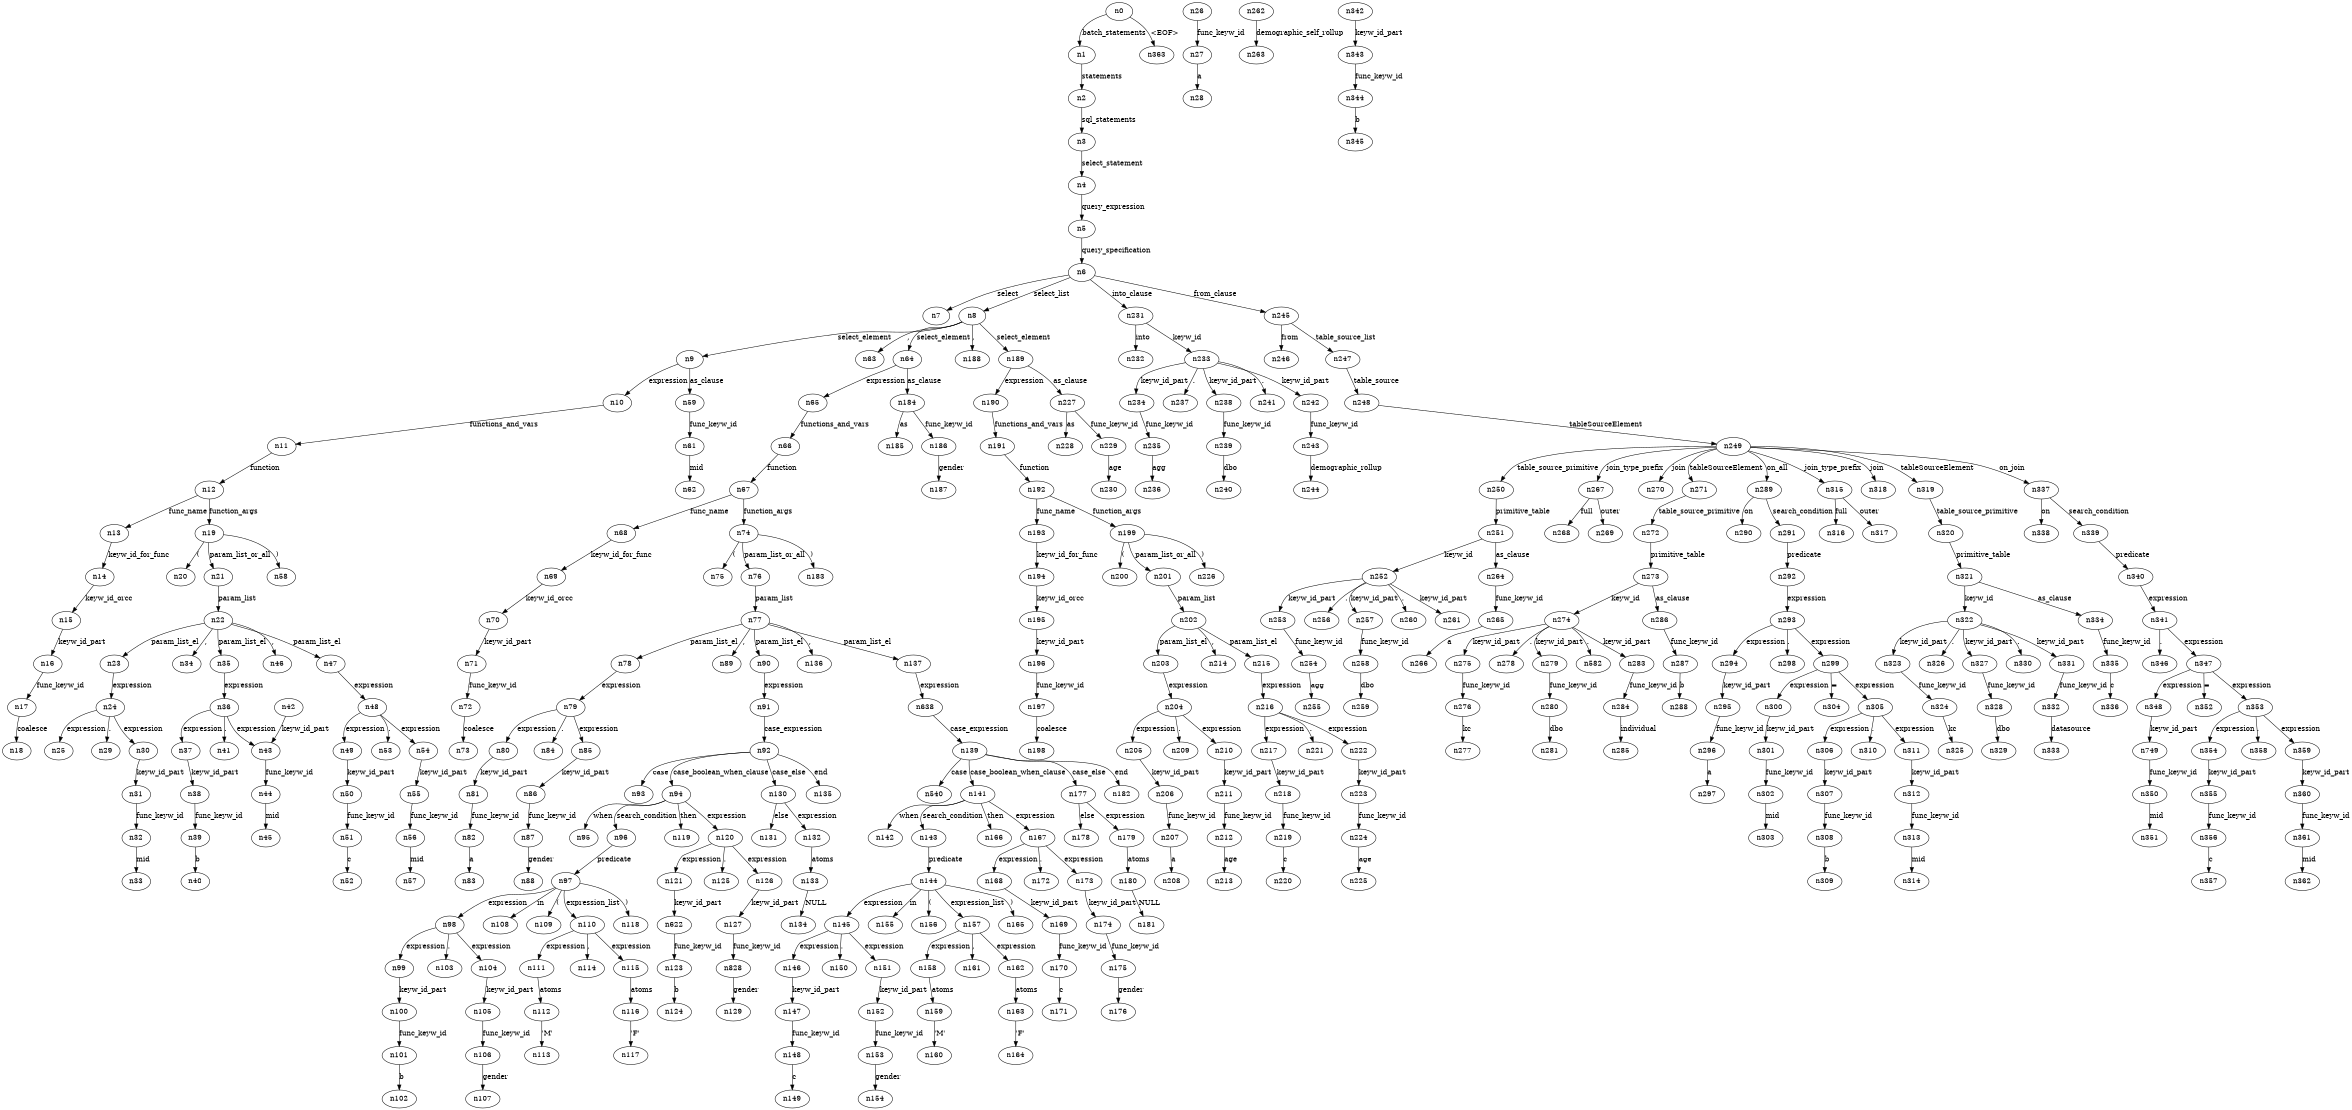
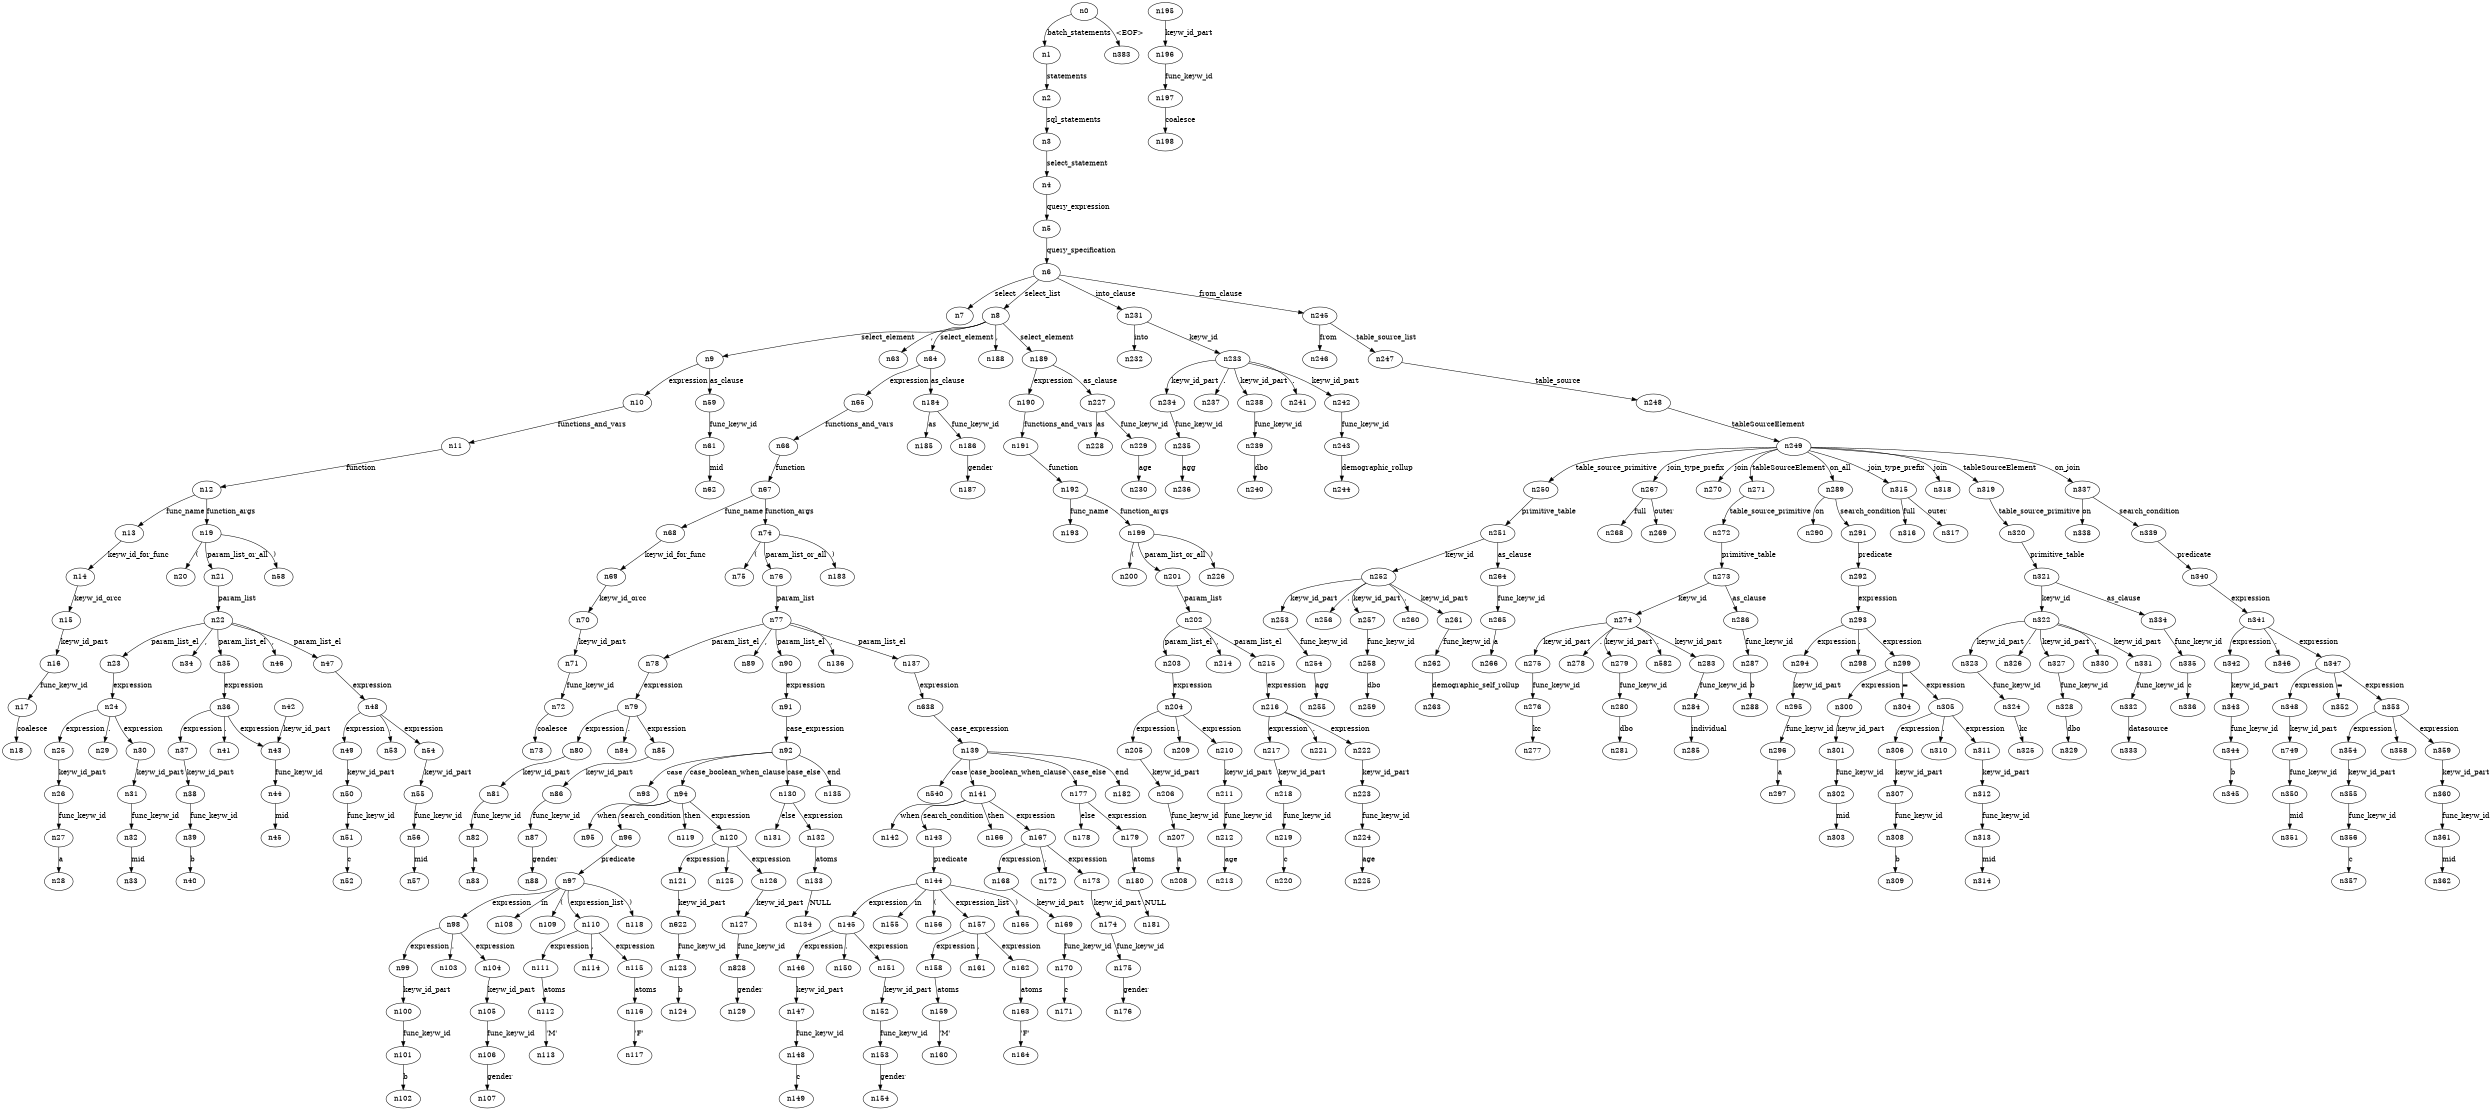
(1157, 55) -> (1122, 55)
(1037, 577) -> none
none -> (2234, 636)
none -> (1443, 640)
none -> (59, 770)
